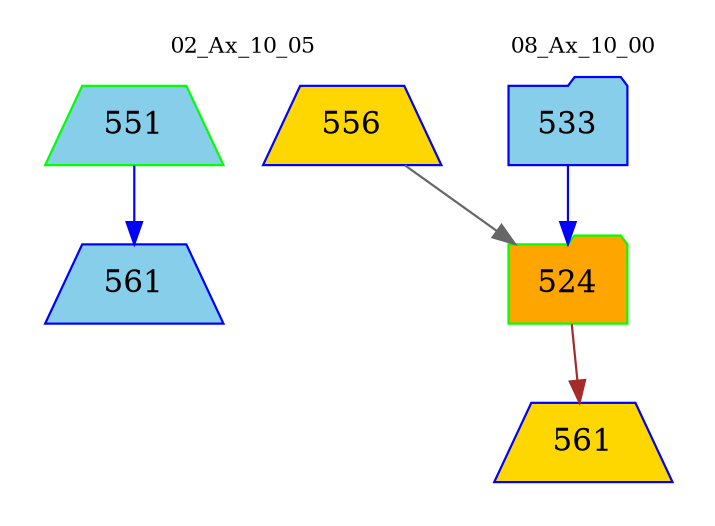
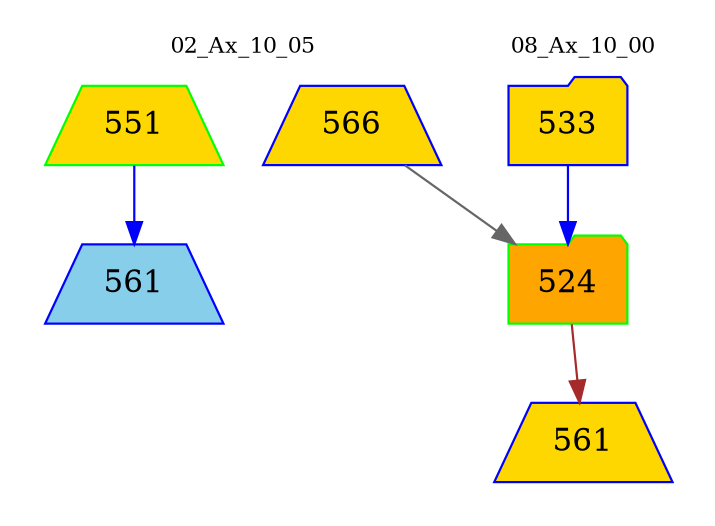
(134, 125) -> (134, 125)
(352, 125) -> (352, 125)
(568, 125) -> (568, 125)
